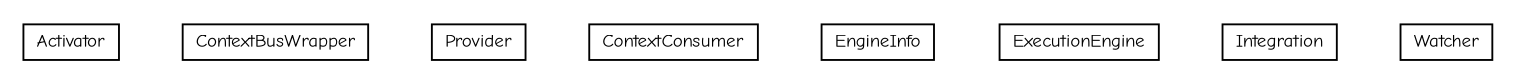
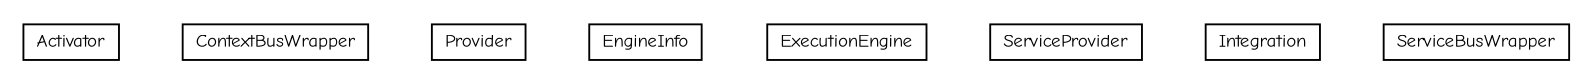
(674, 41) -> none
none -> (1065, 41)
(1445, 41) -> none
none -> (1475, 41)
